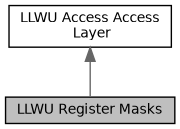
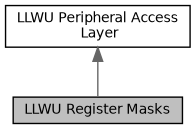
(90, 26) -> (98, 26)
